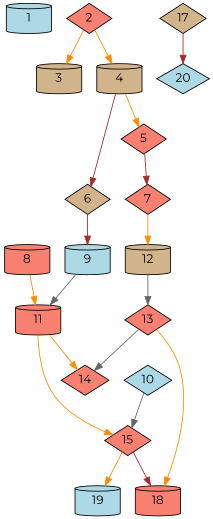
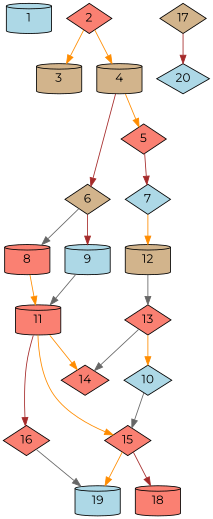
(148, 199) -> (148, 199)
none -> (63, 224)
(183, 401) -> (148, 346)
none -> (26, 441)
